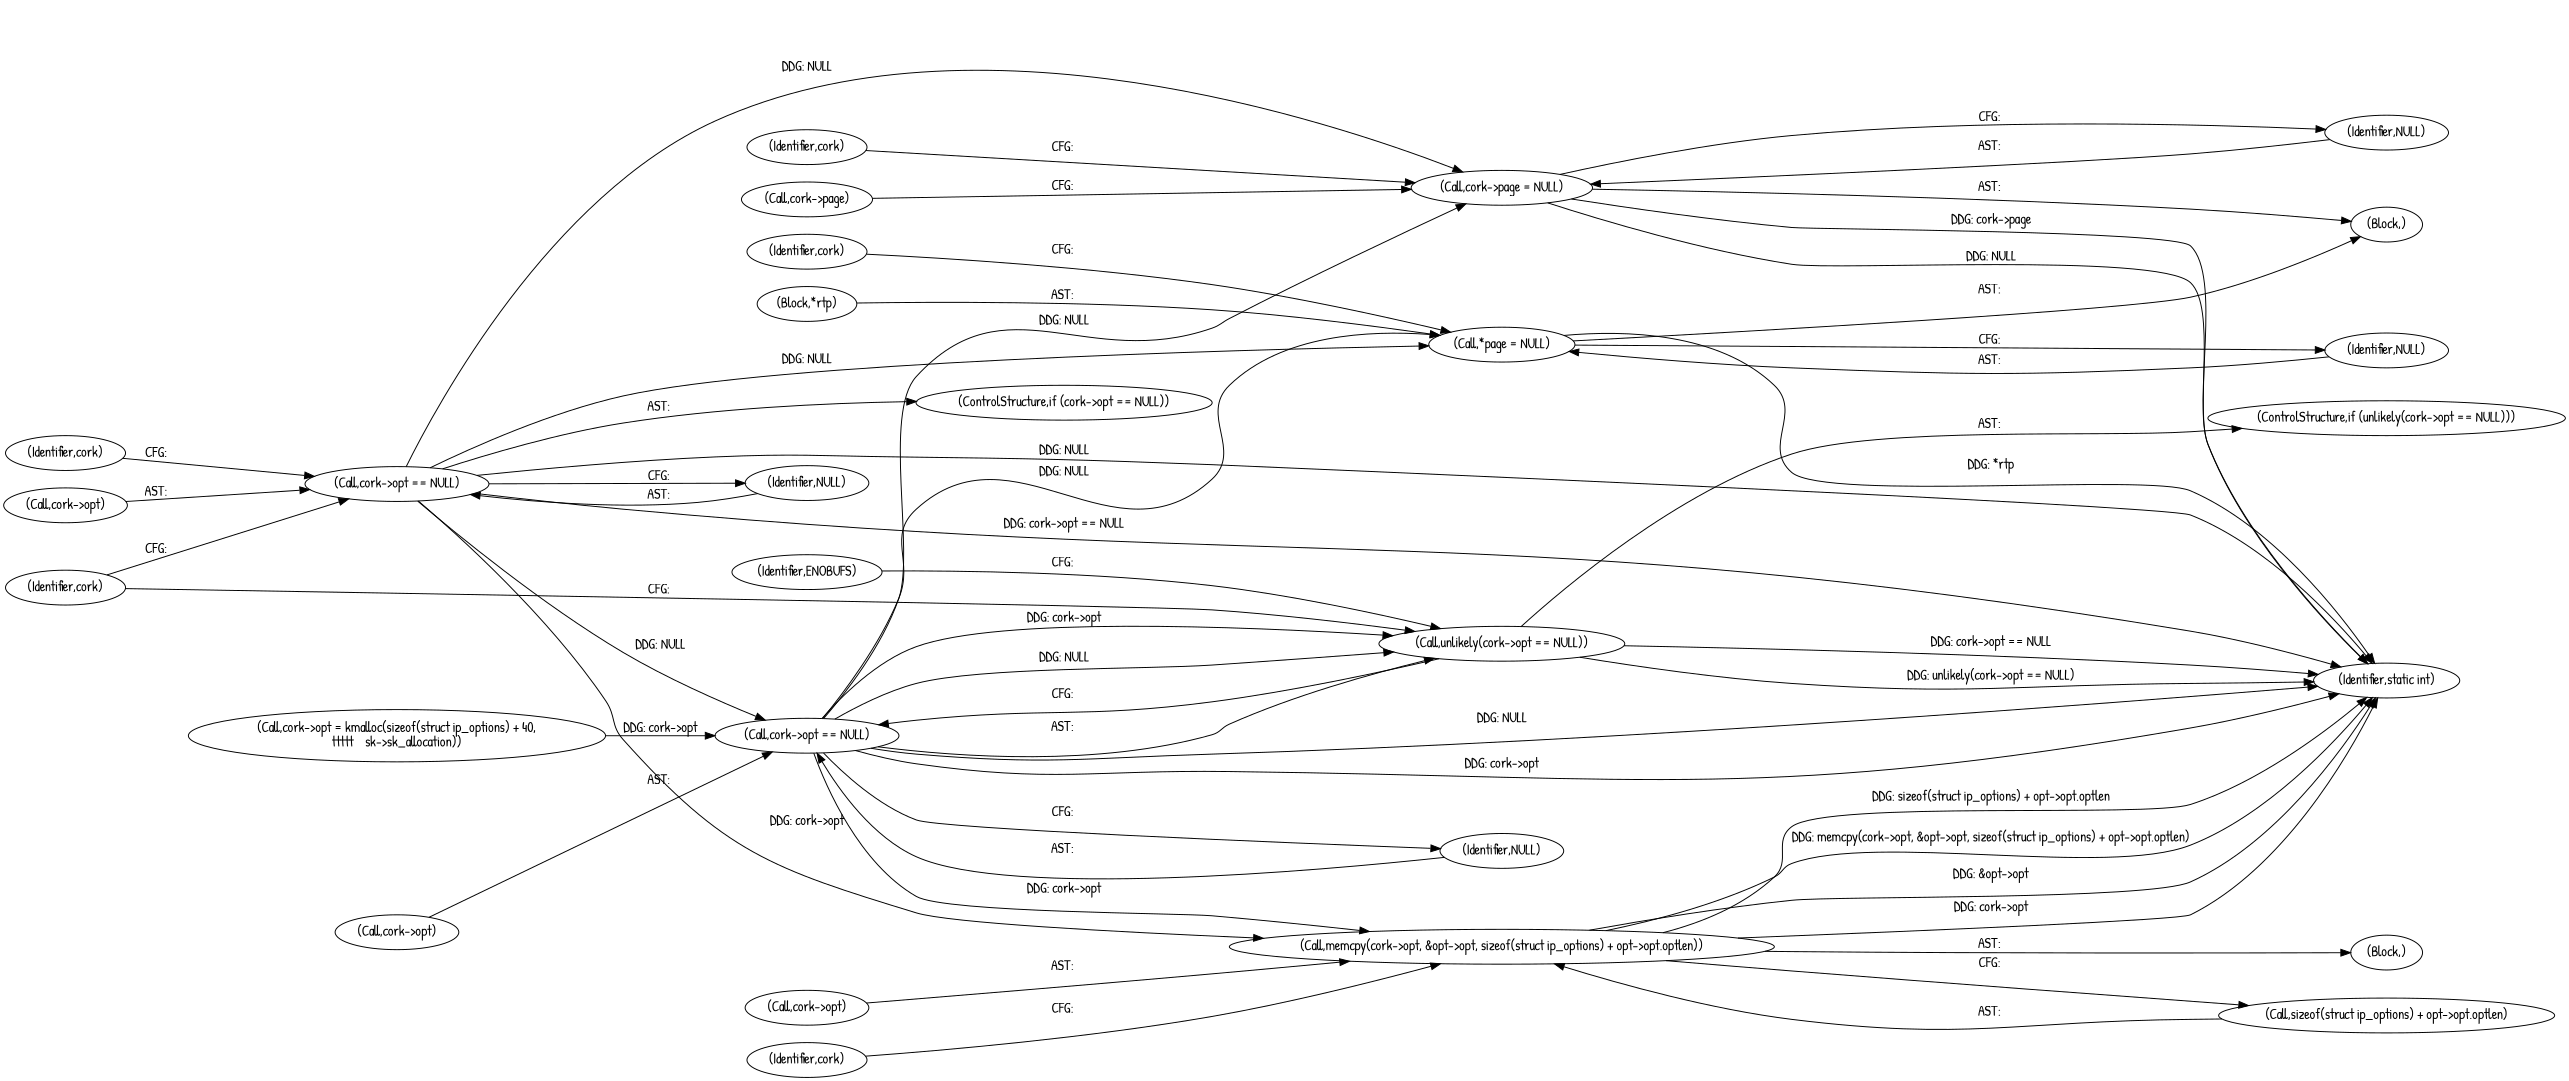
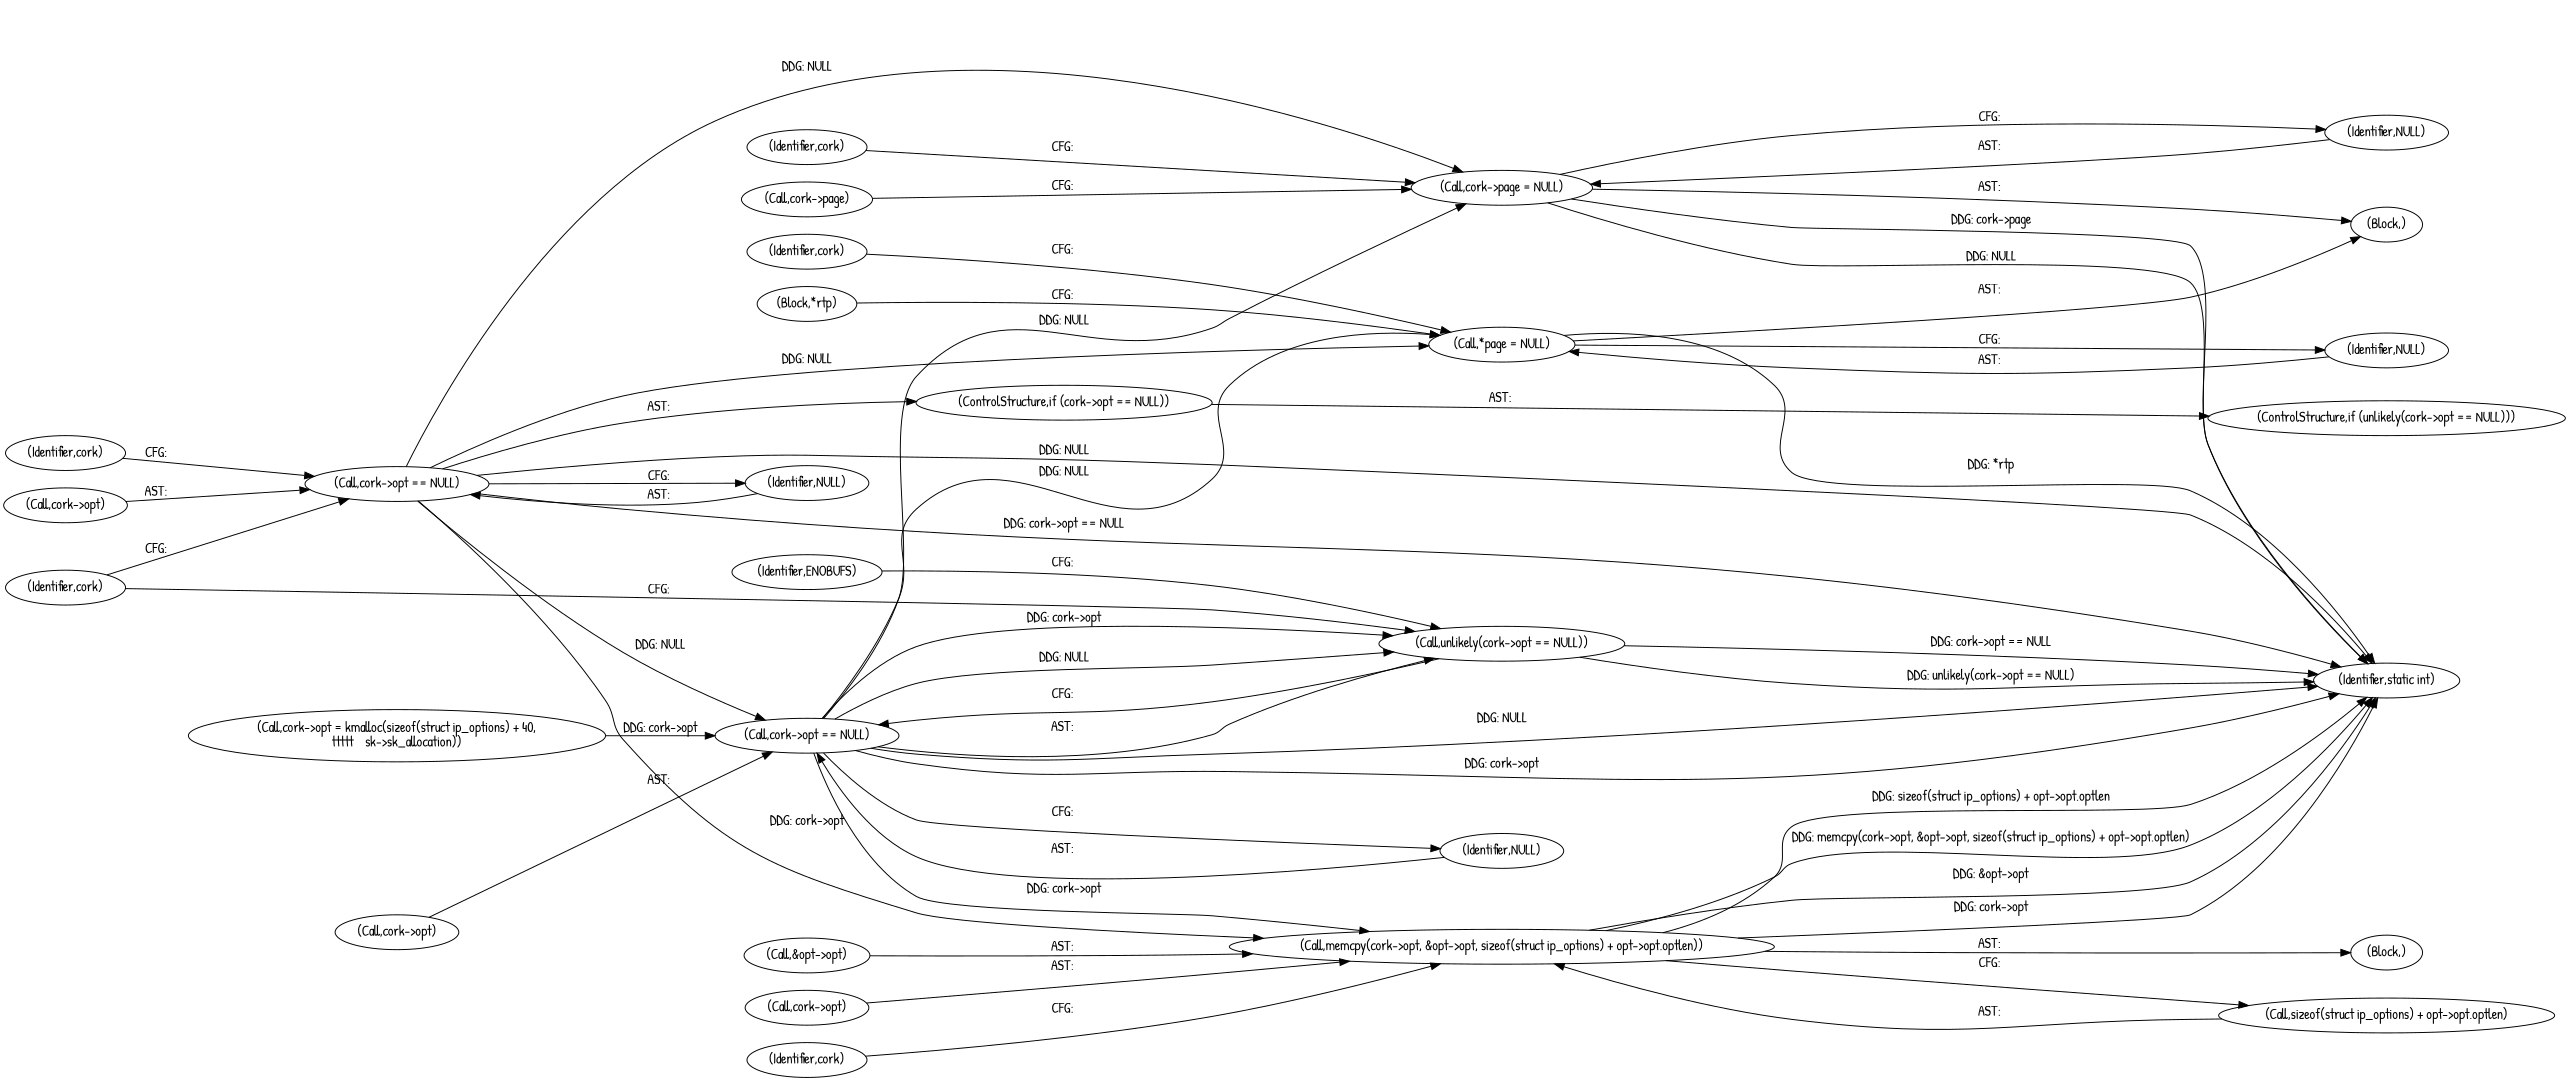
(1064, 296) -> (1064, 296)
(1850, 443) -> (1705, 410)
none -> (807, 955)
